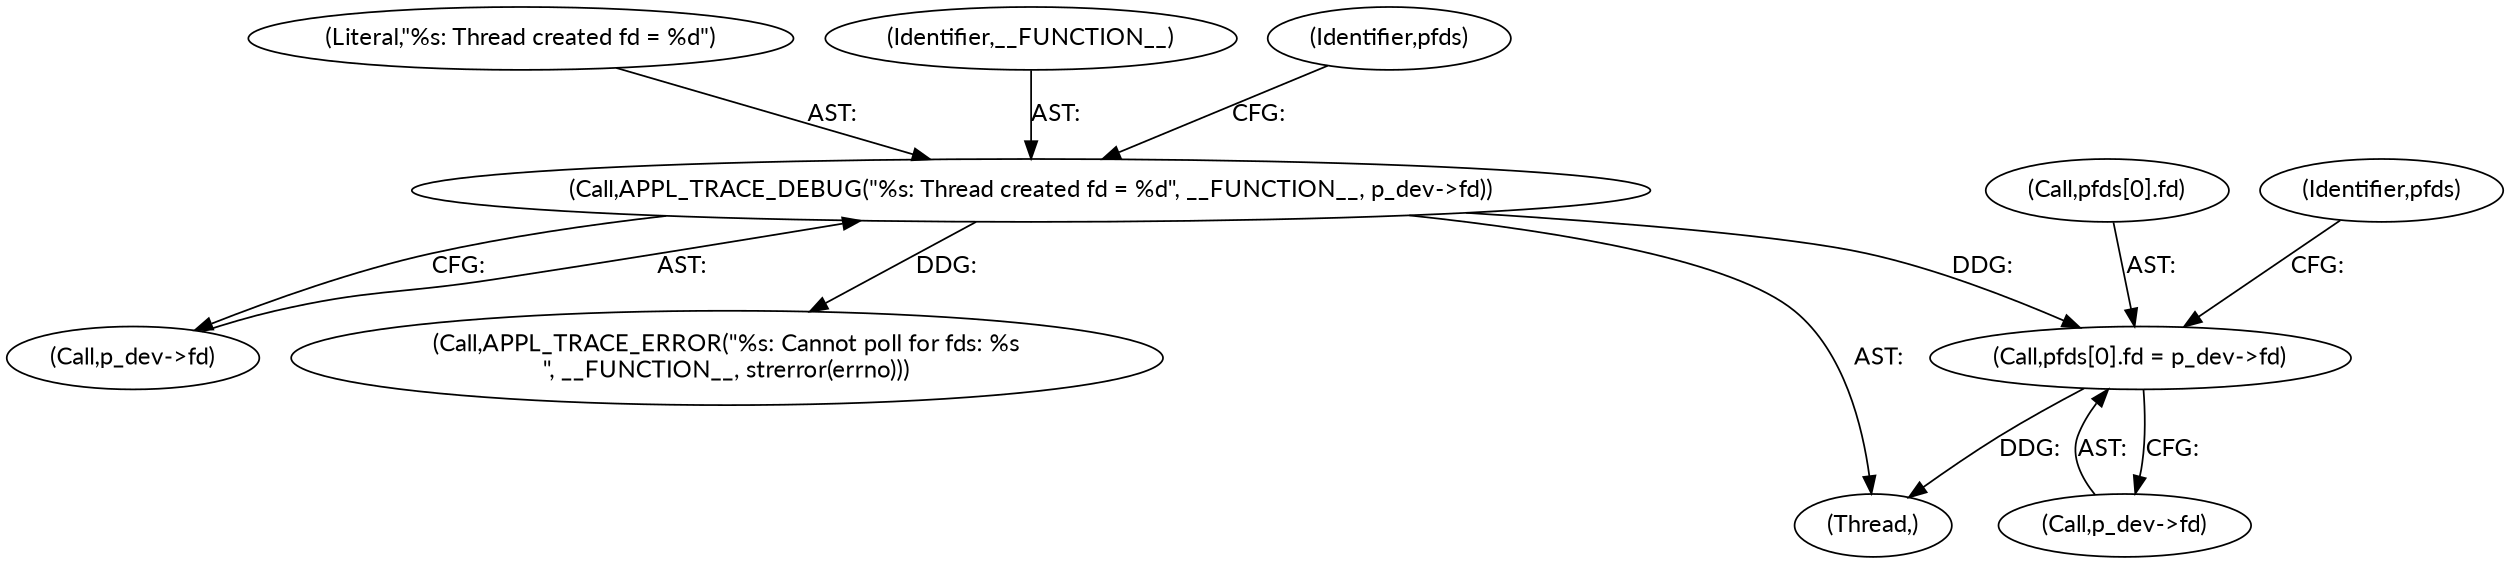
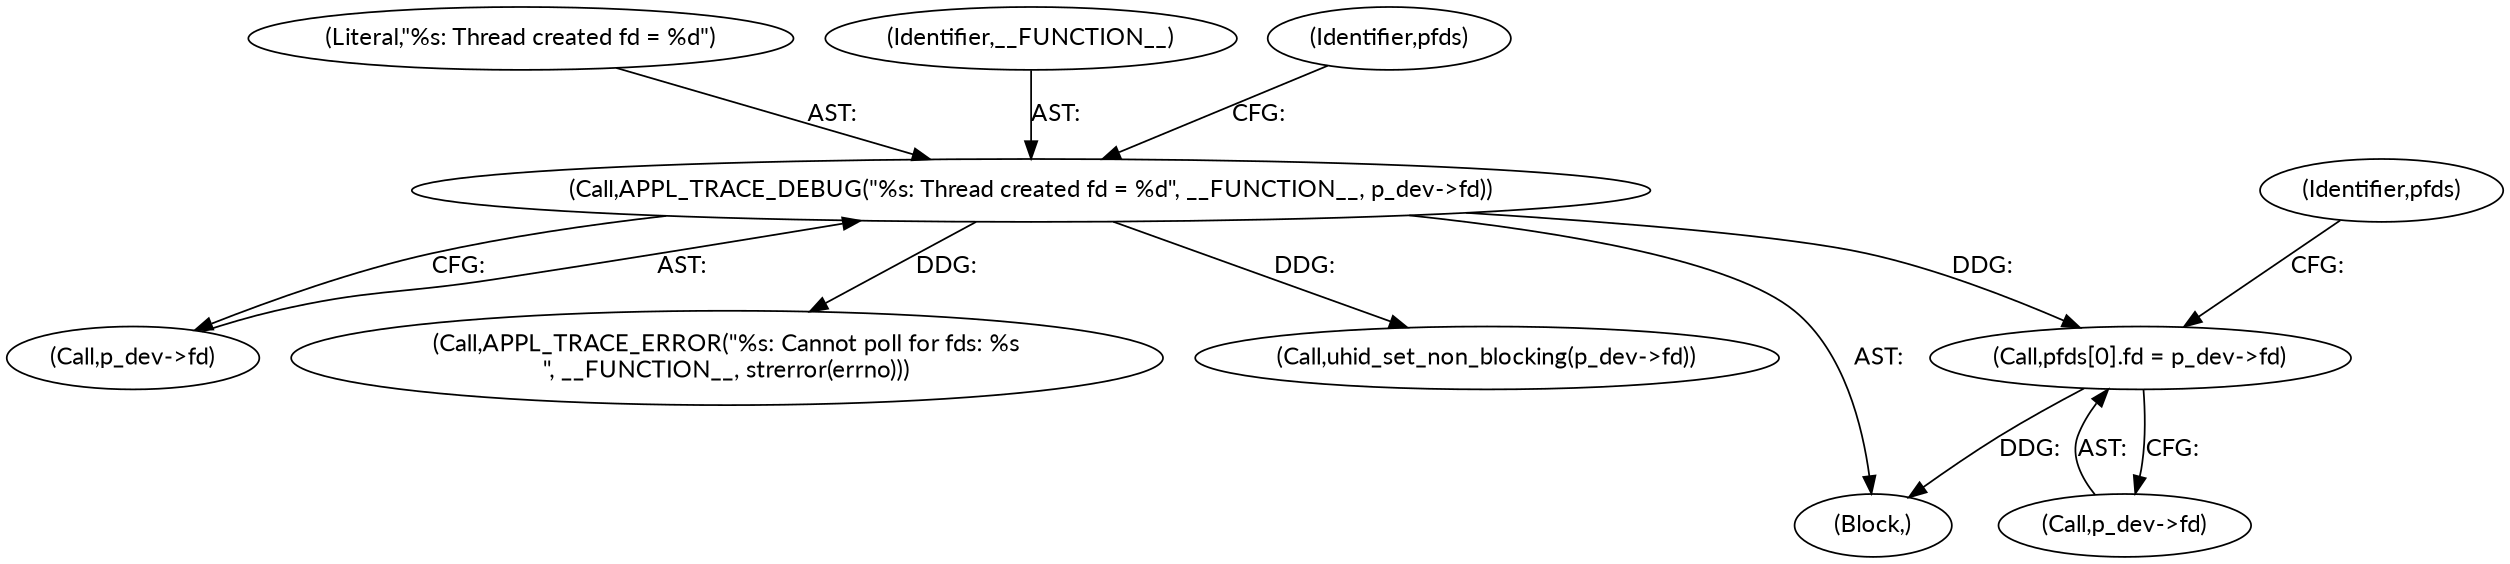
(2107, 190) -> none
none -> (1487, 358)
(1873, 525) -> (1873, 525)
